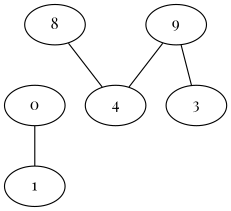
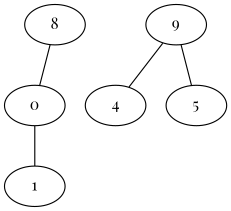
(85, 65) -> (45, 65)
(196, 105) -> (196, 105)
